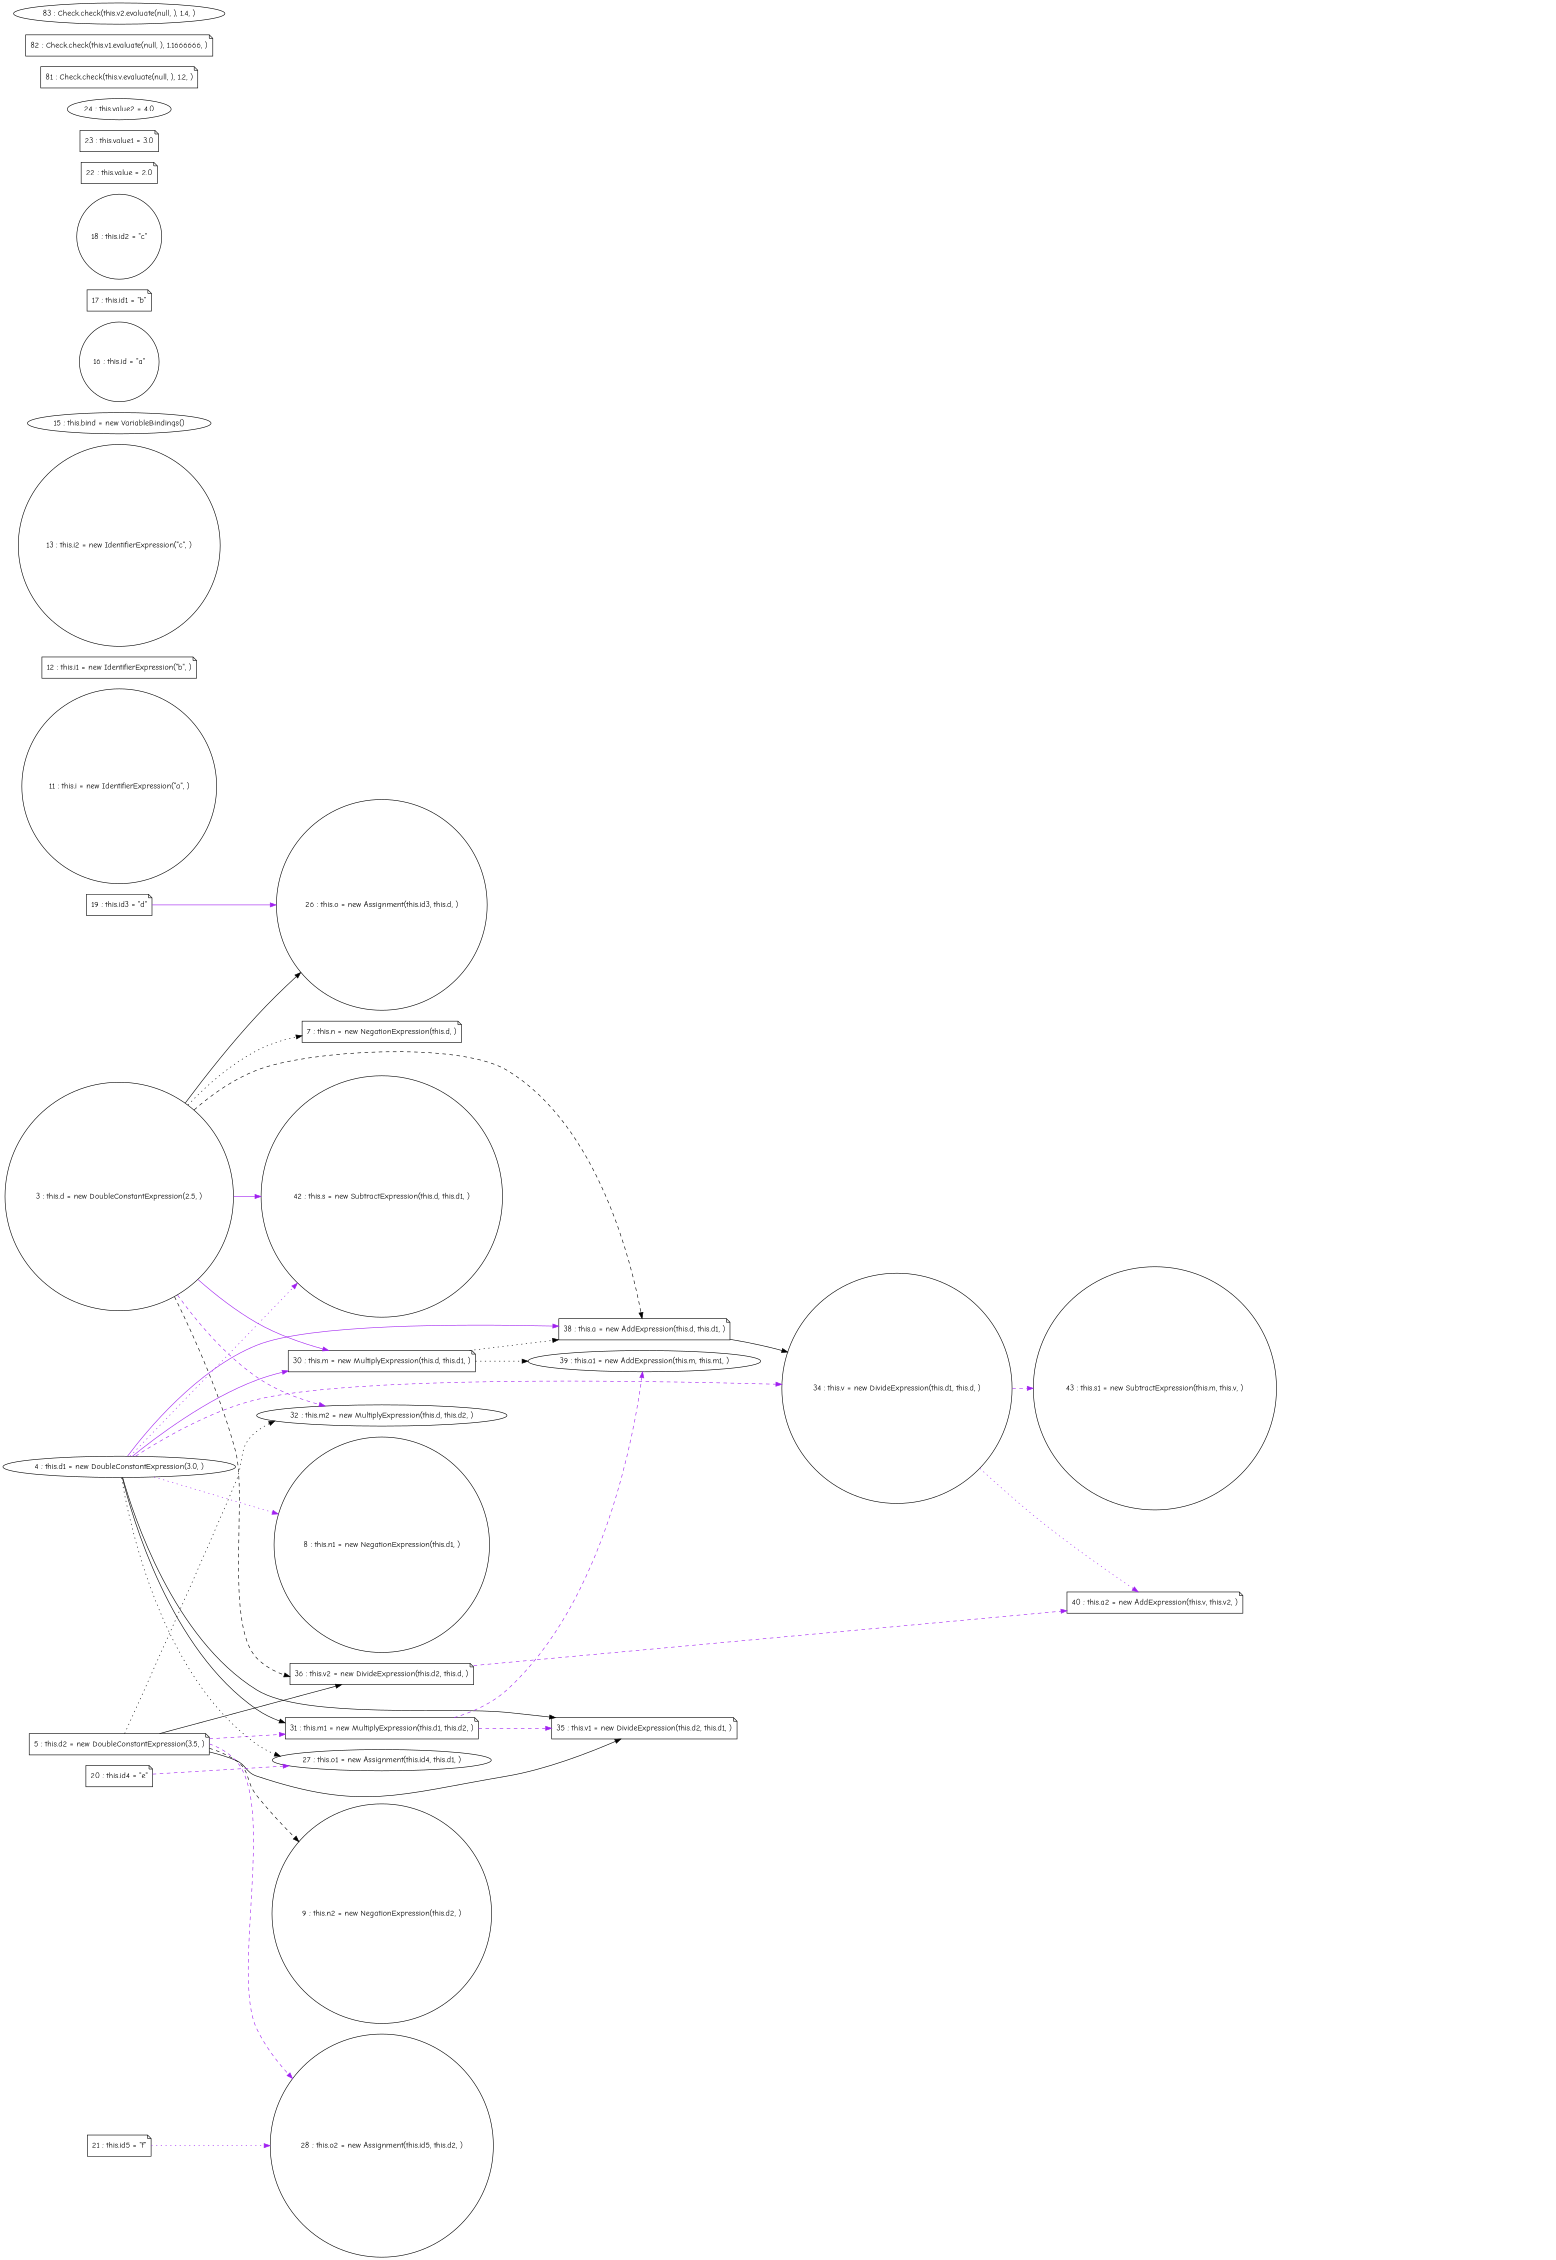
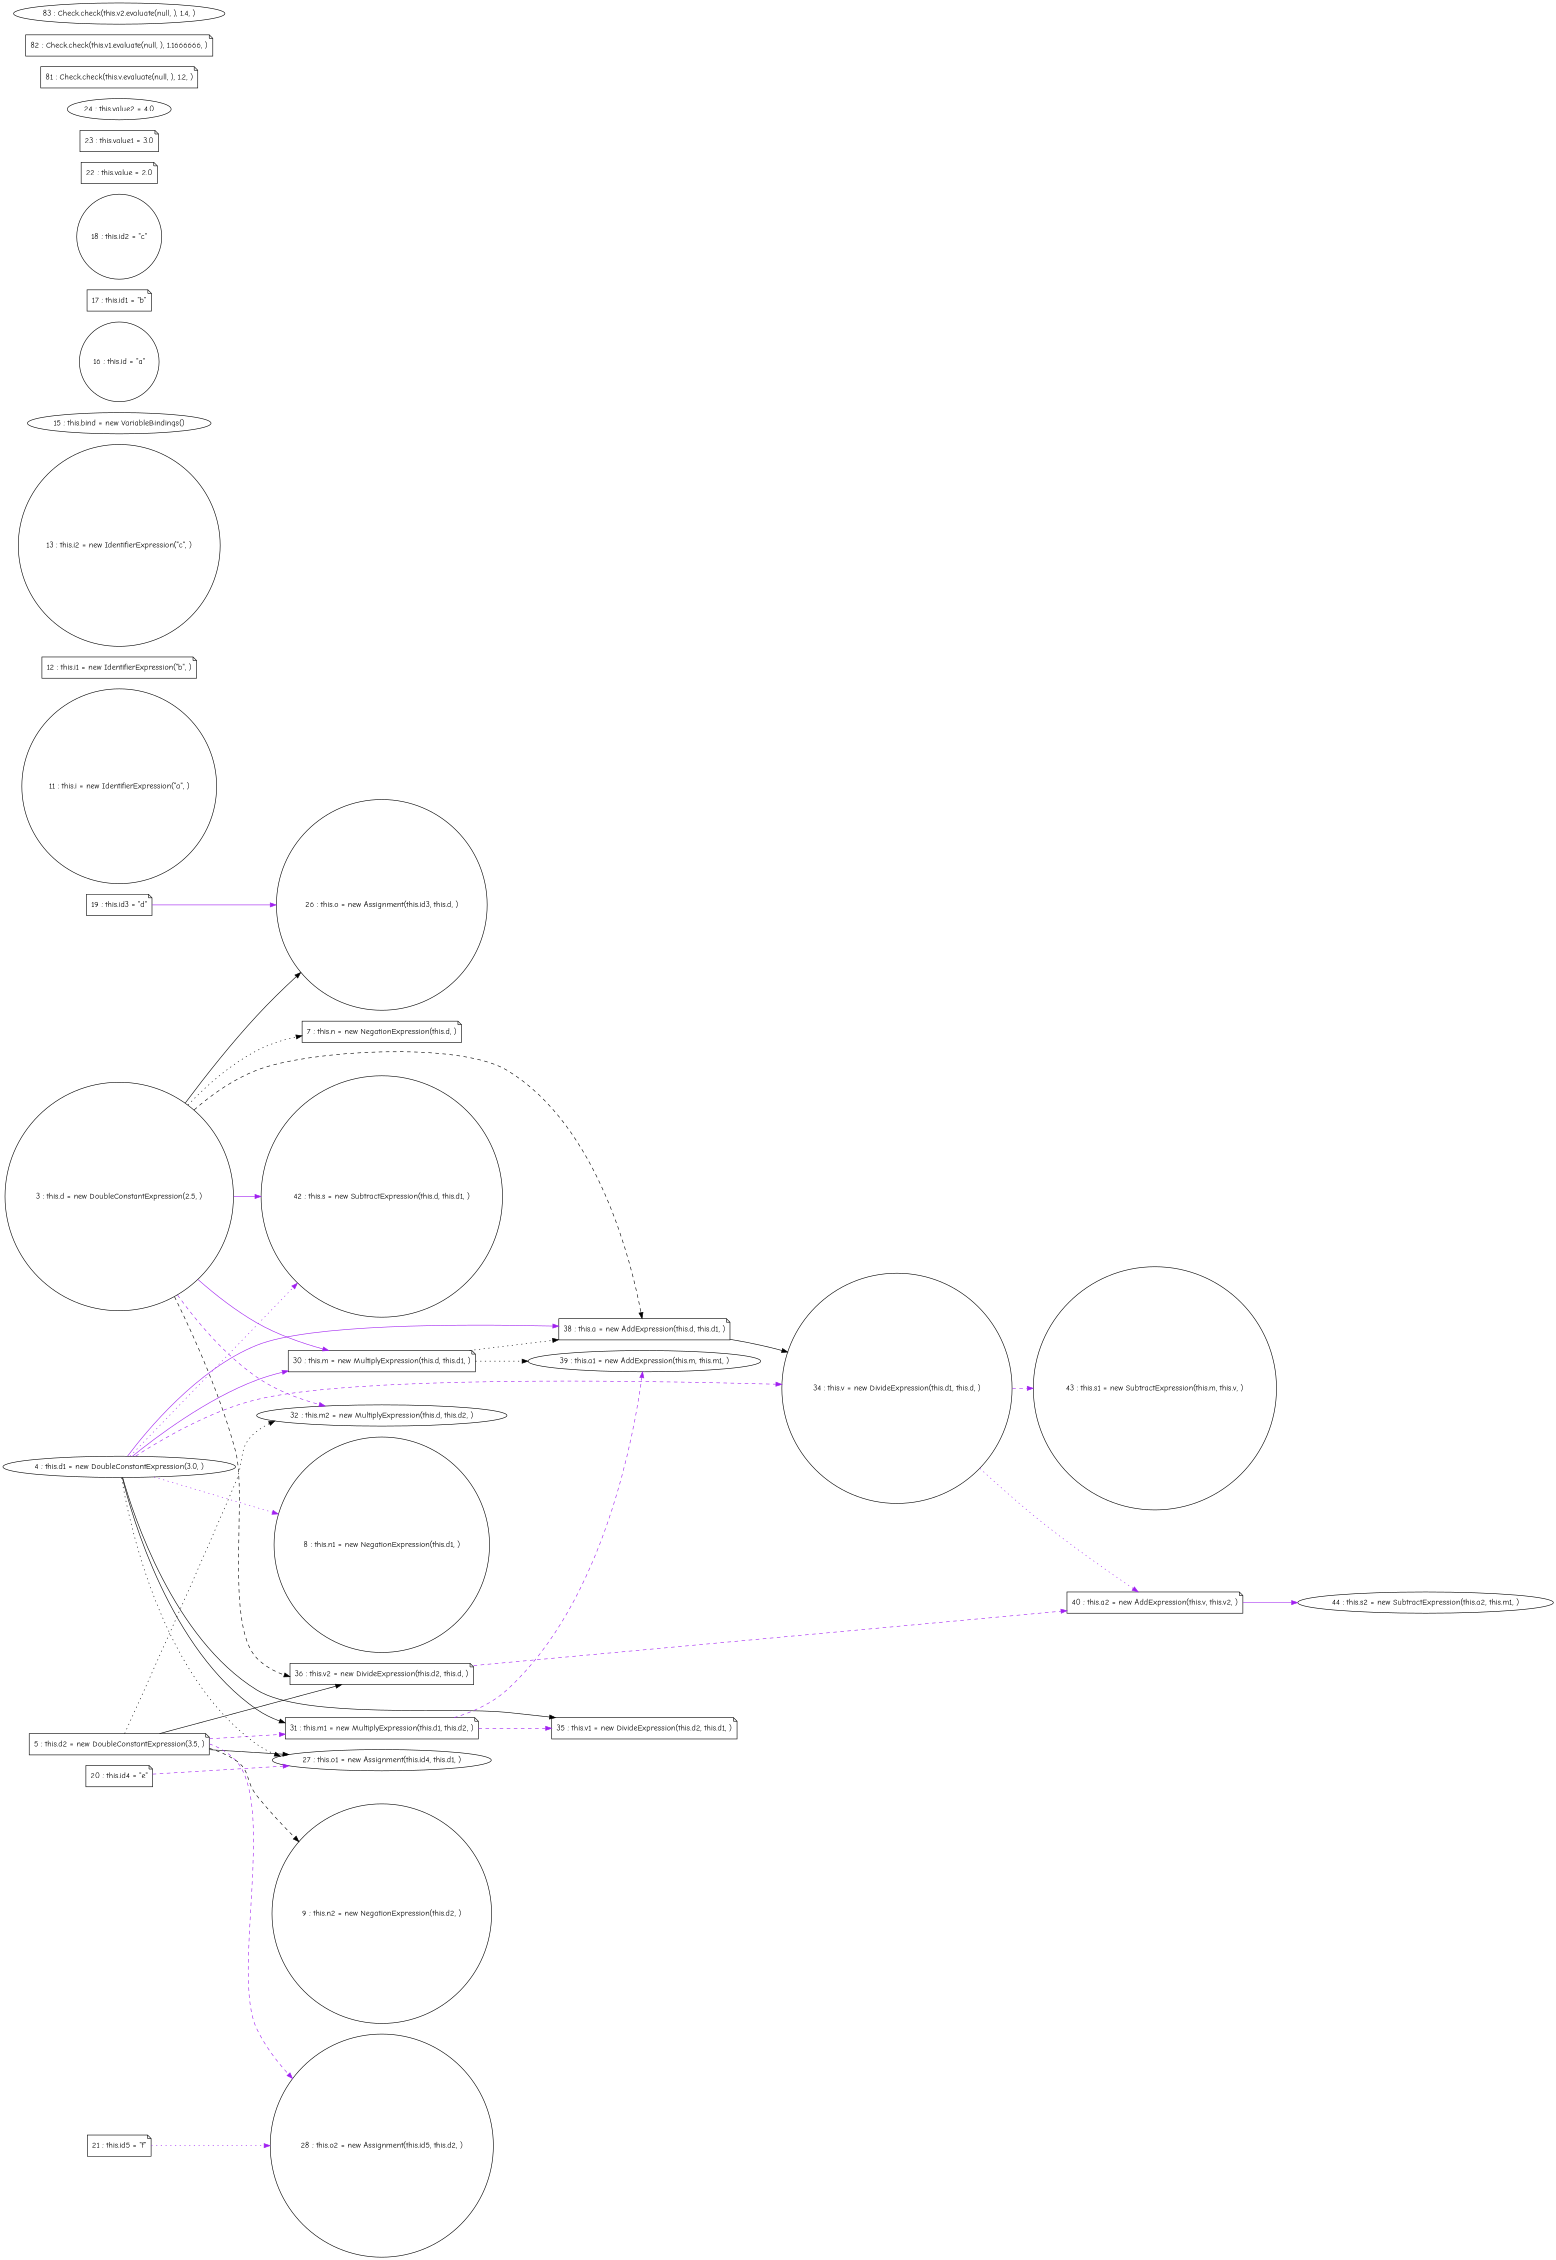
none -> (1426, 1603)
(411, 1793) -> (246, 1752)
